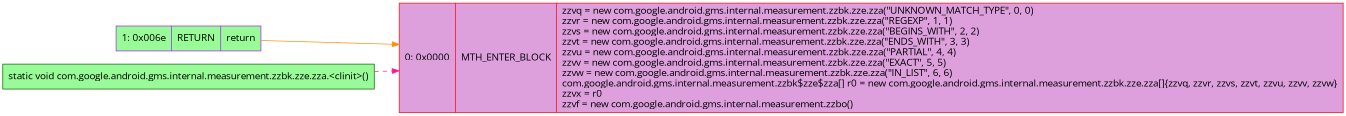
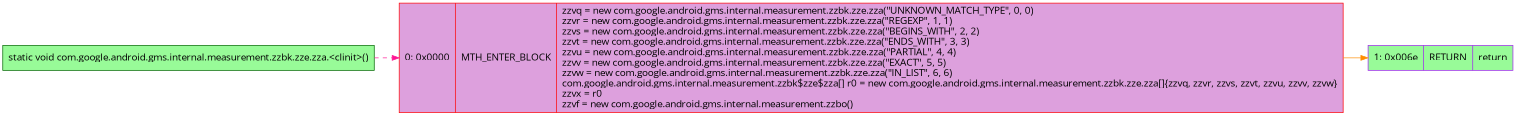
(327, 42) -> (1352, 58)
